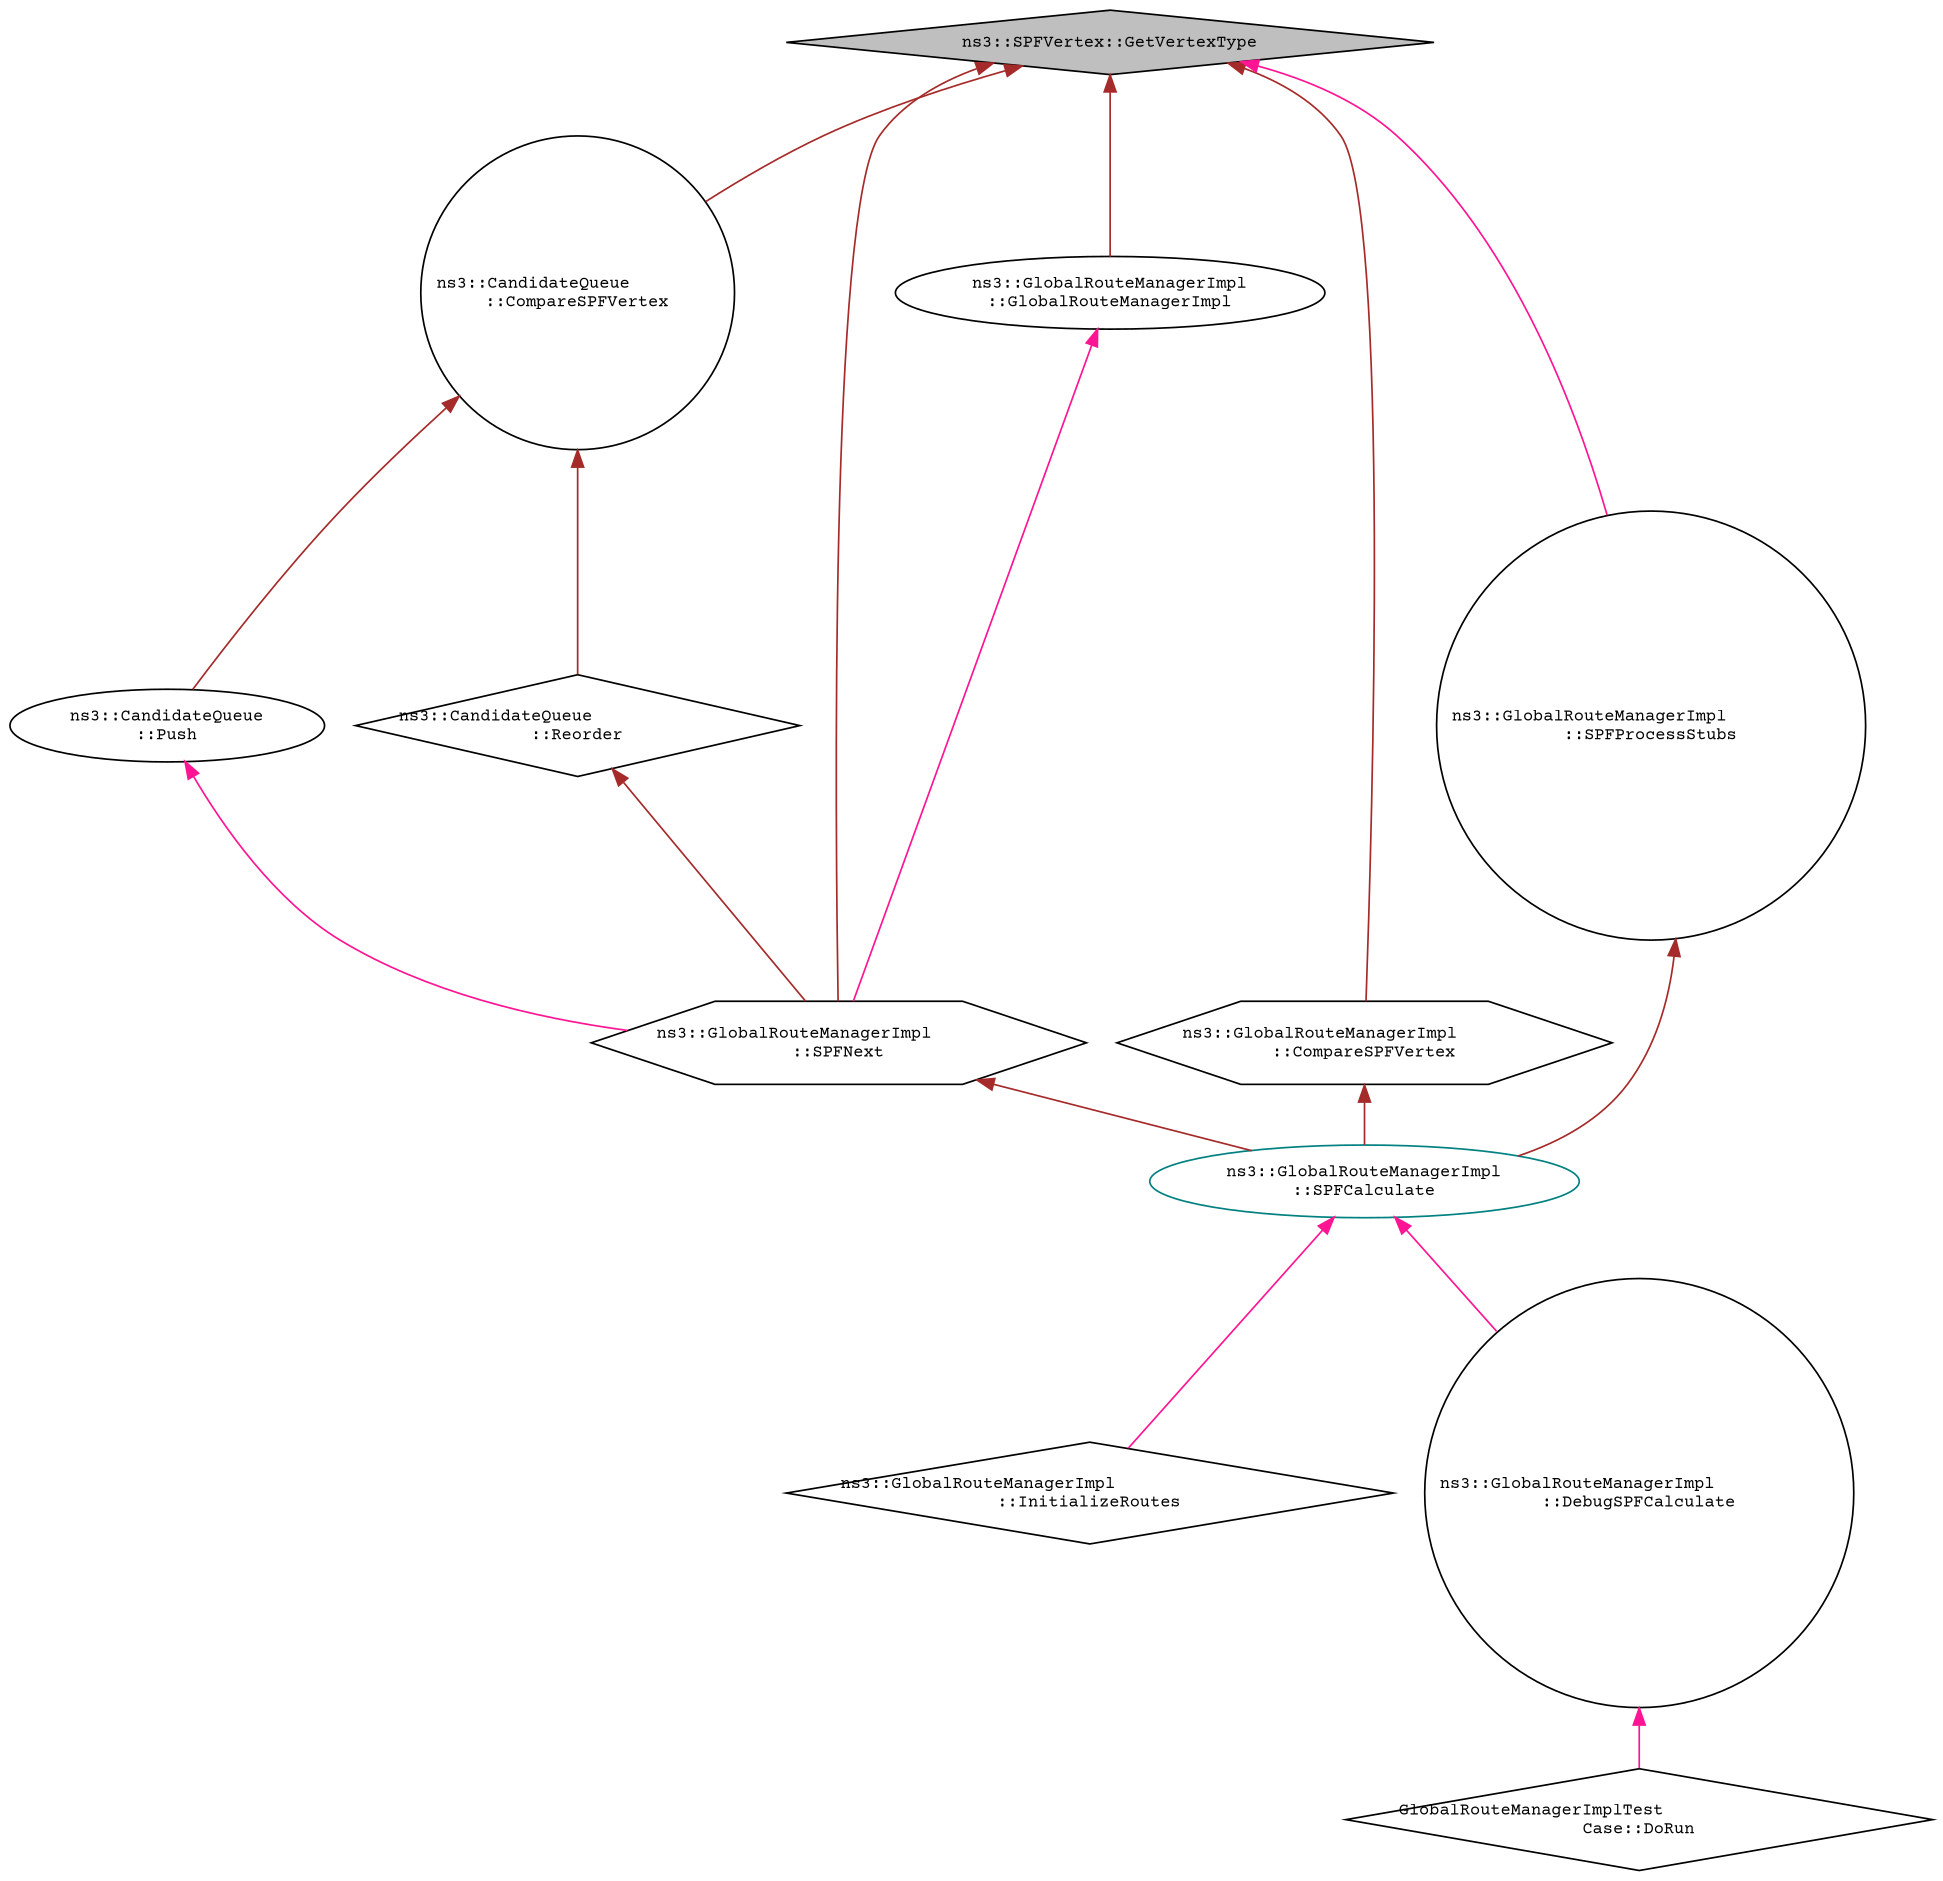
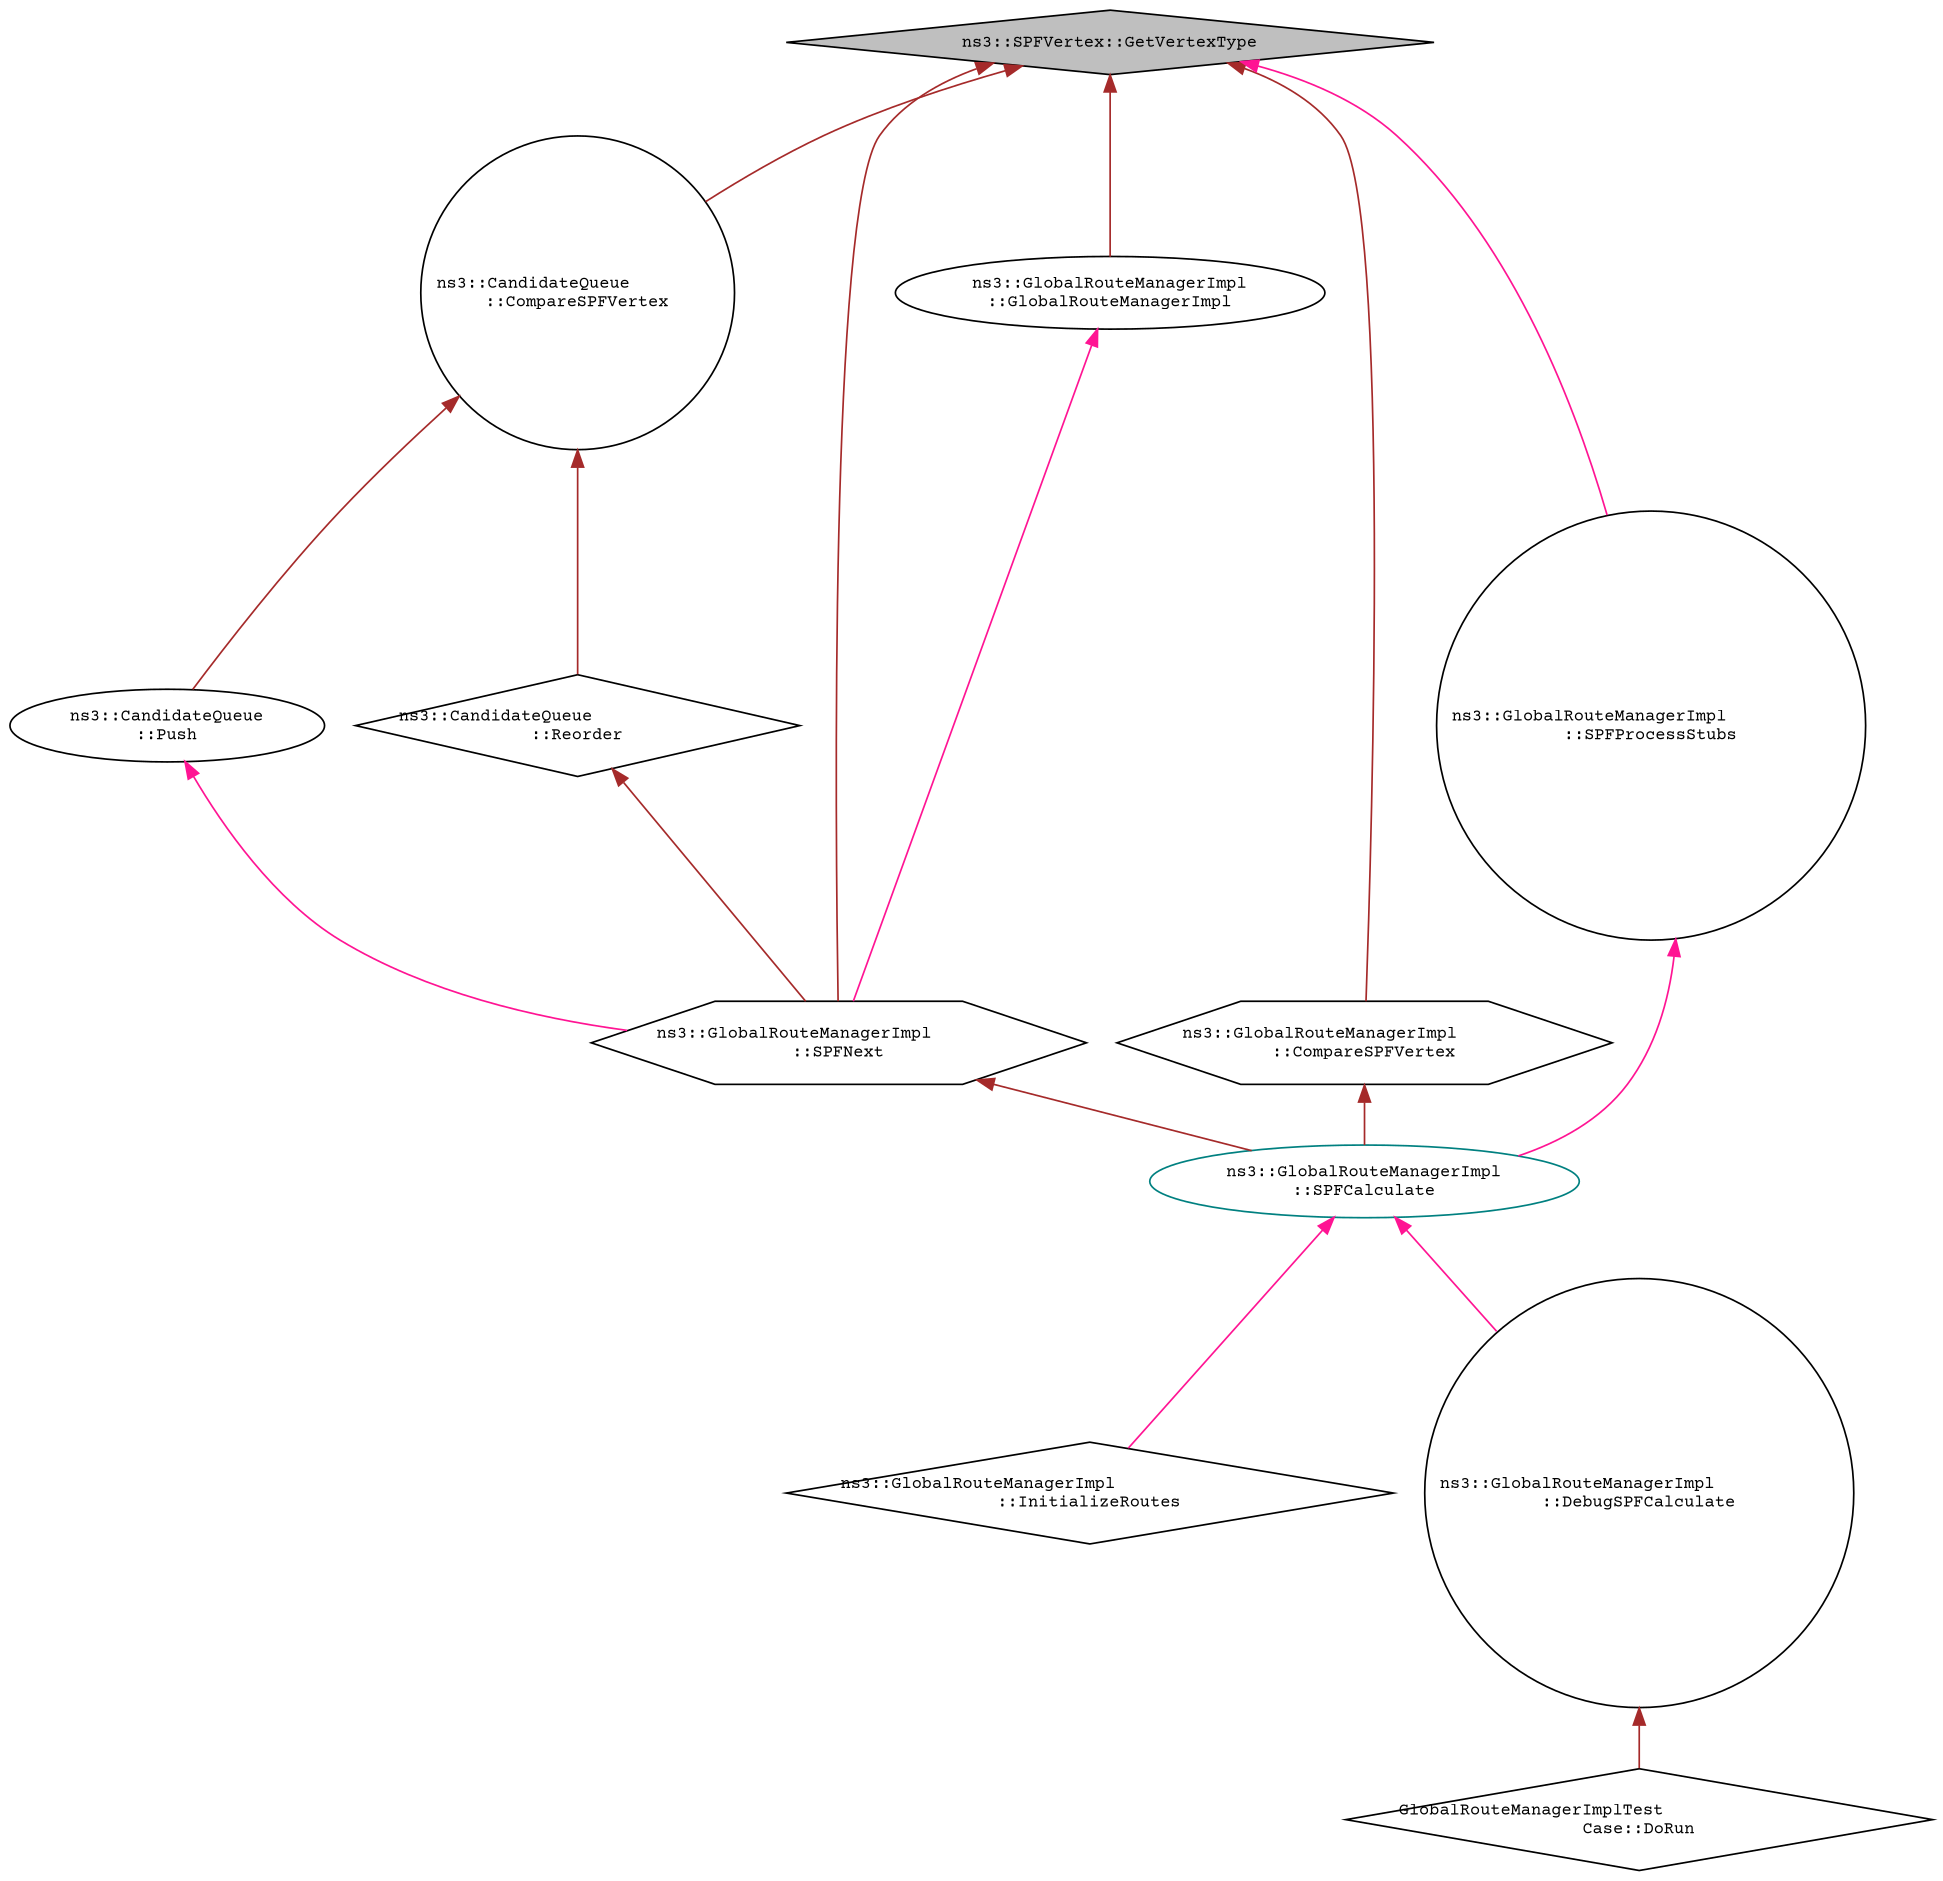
(1629, 1082) -> (1629, 1082)
(1639, 1747) -> (1639, 1747)
